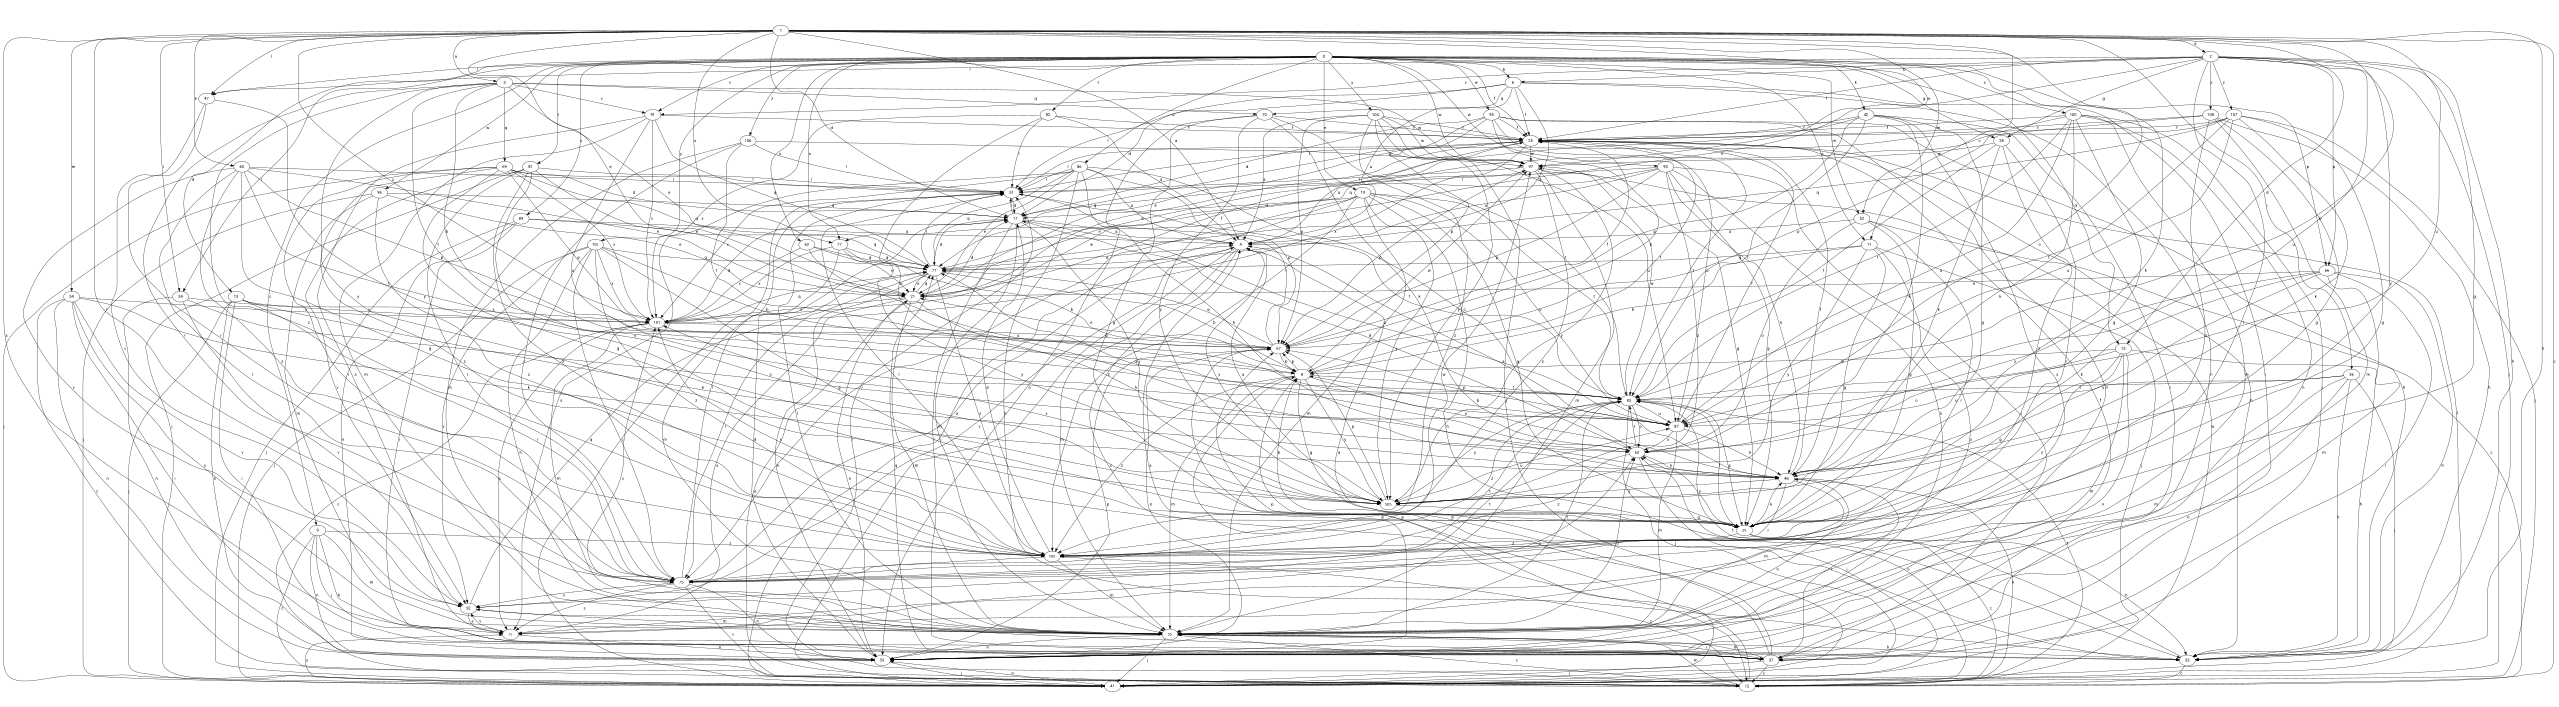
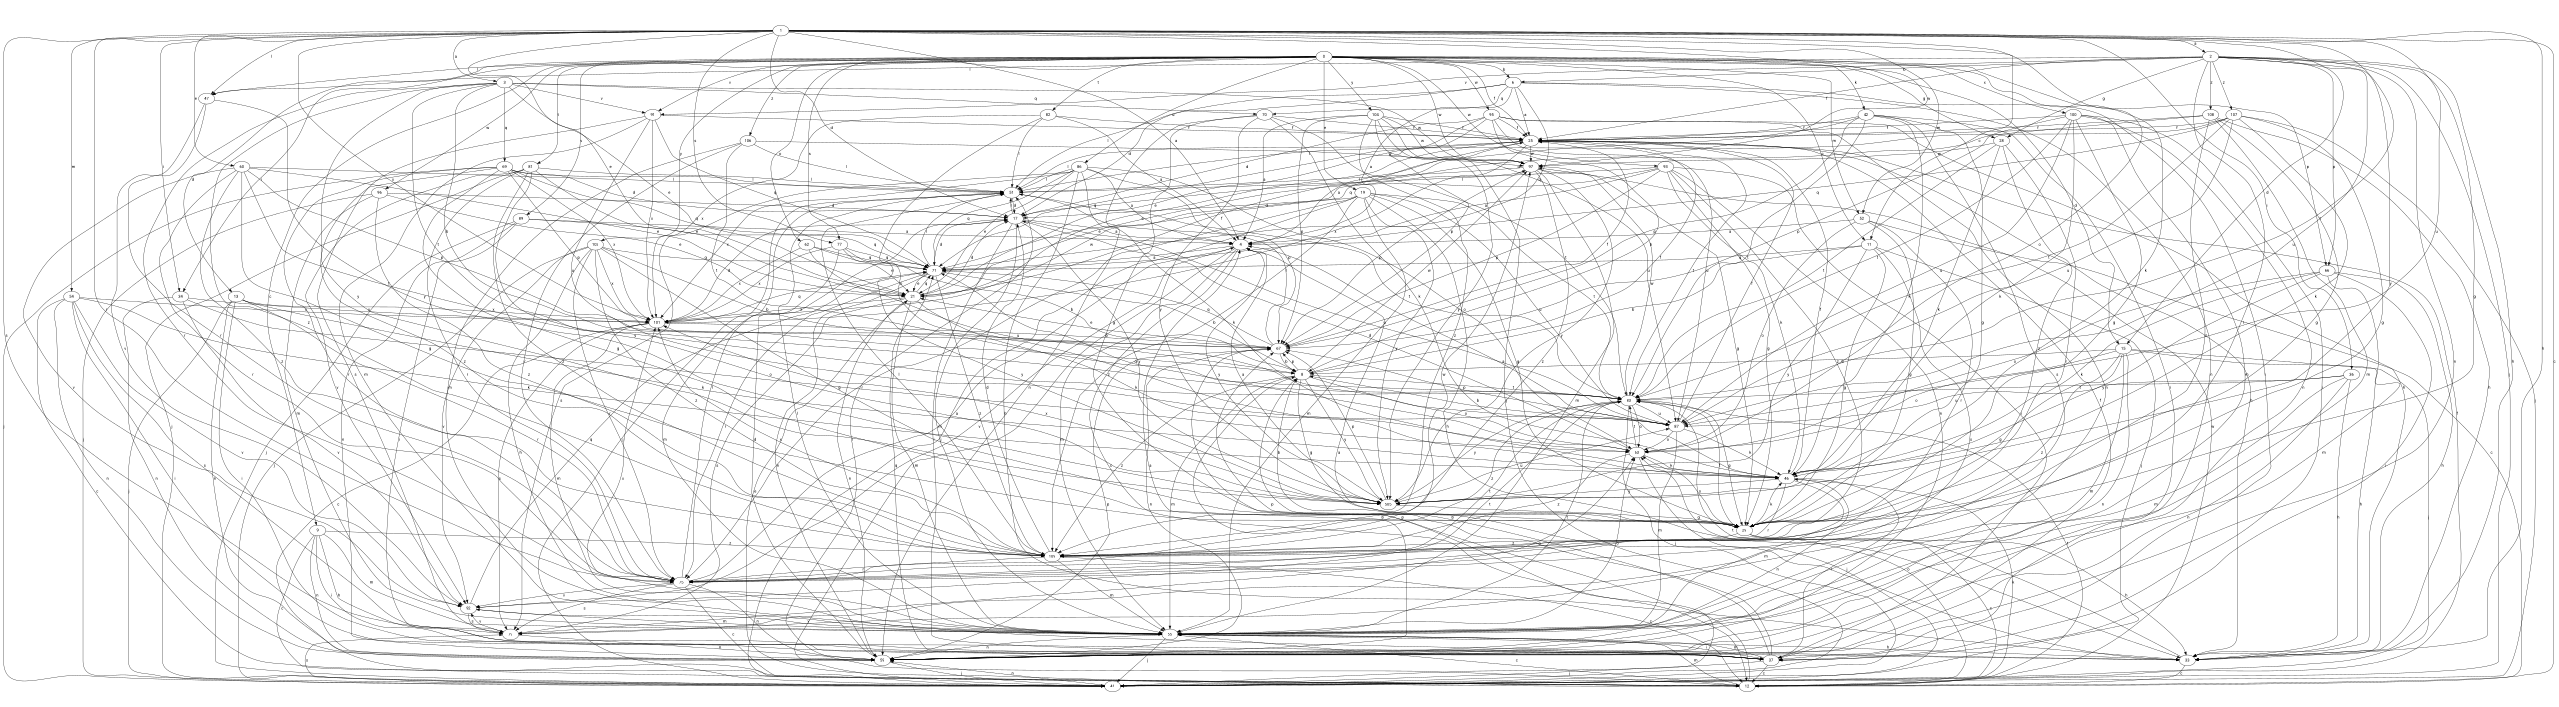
(1525, 115) -> (1525, 115)
(1462, 189) -> (2004, 605)
(2320, 219) -> (2320, 219)
(1086, 258) -> (1089, 262)
(1622, 288) -> none
(1674, 444) -> (1777, 533)
(1935, 676) -> (2091, 674)
